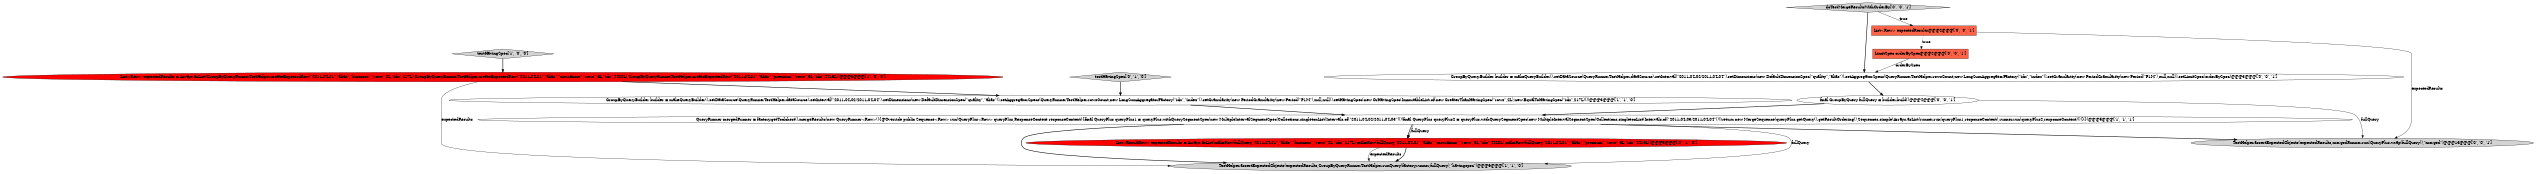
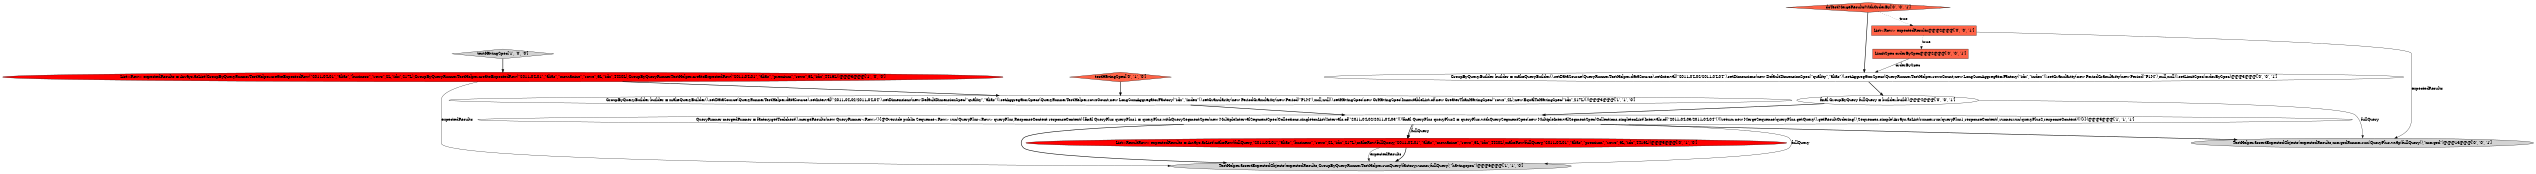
(1868, 7) -> (1868, 7)
(1894, 18) -> (1894, 18)
(1120, 77) -> (1120, 77)
